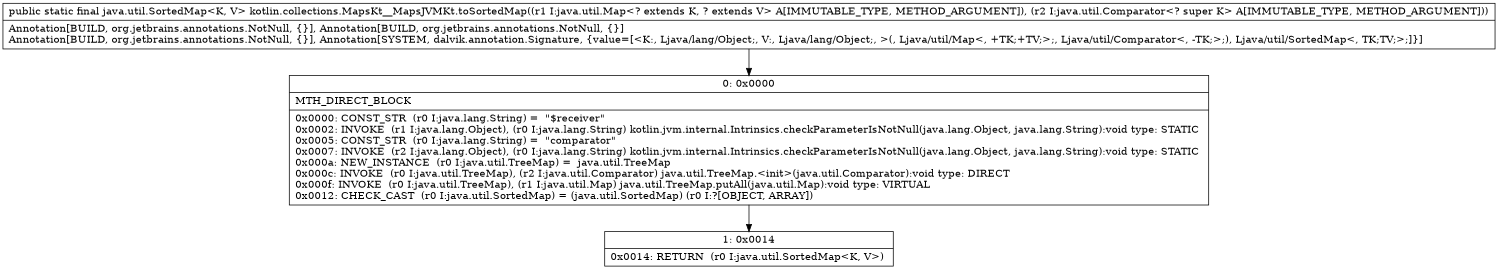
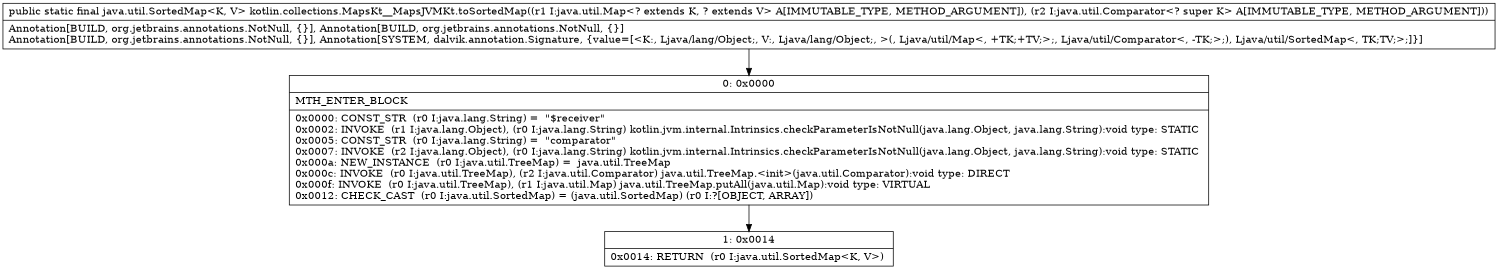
(353, 101) -> (352, 101)
